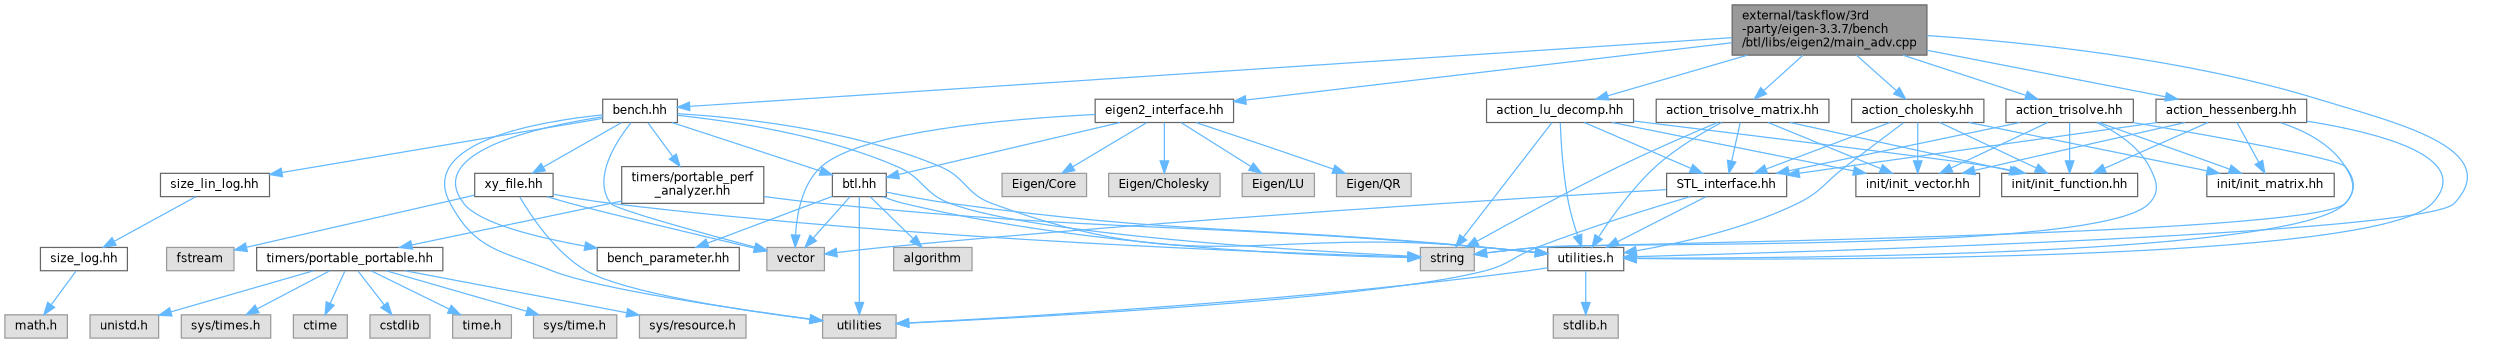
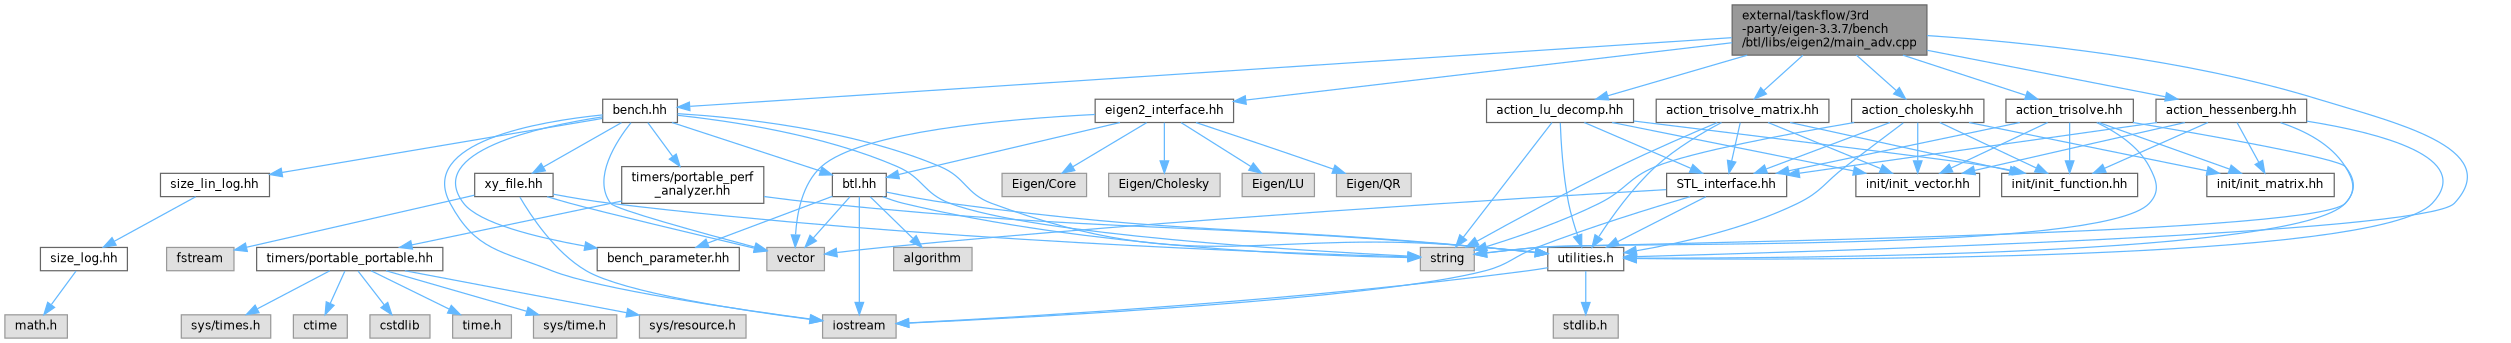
none -> (1691, 156)
(124, 326) -> none
(859, 326) -> (859, 326)
